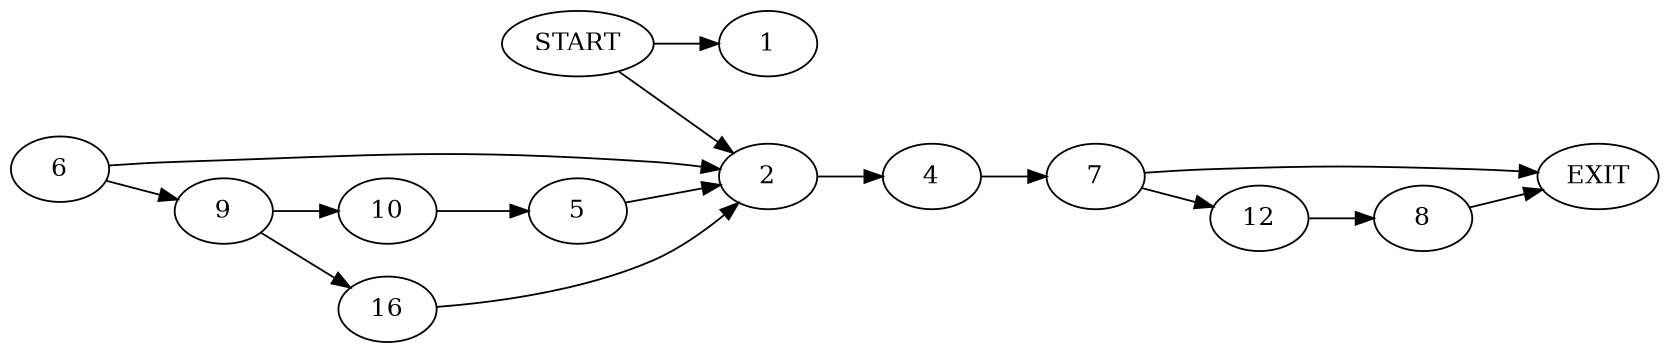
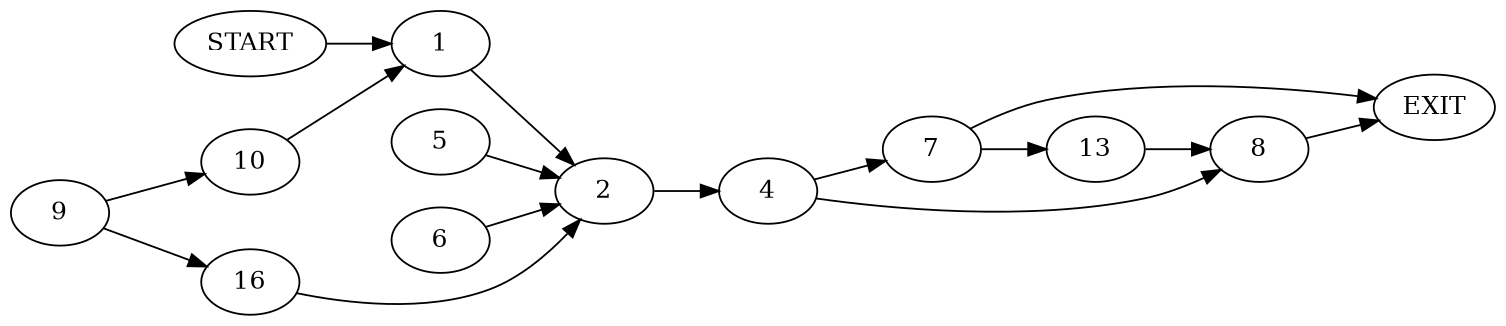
(669, 107) -> (516, 111)
(133, 188) -> none
(473, 211) -> (338, 108)
none -> (1012, 212)
(1259, 218) -> (1096, 149)
